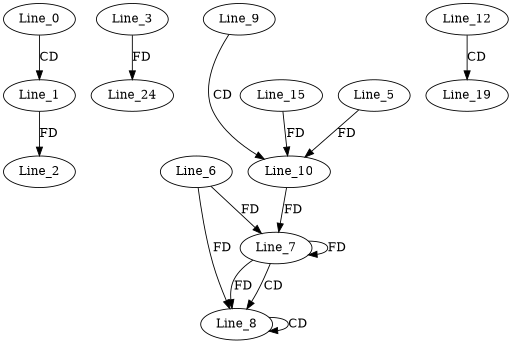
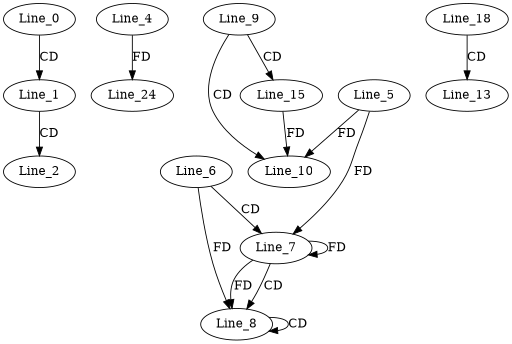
(132, 19) -> (132, 19)
(467, 19) -> (467, 19)
none -> (258, 53)
(467, 96) -> (467, 96)
(49, 134) -> (49, 134)
(283, 205) -> (345, 176)
(251, 210) -> (251, 210)
